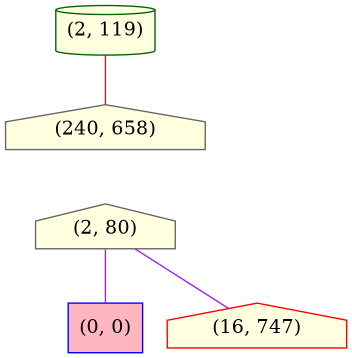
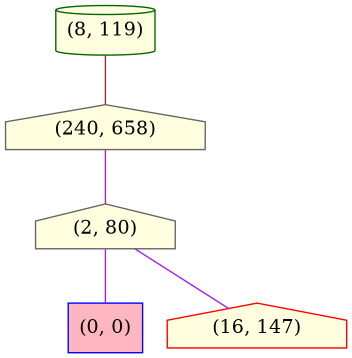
(105, 30) -> (105, 30)
none -> (105, 177)
(257, 328) -> (257, 328)
